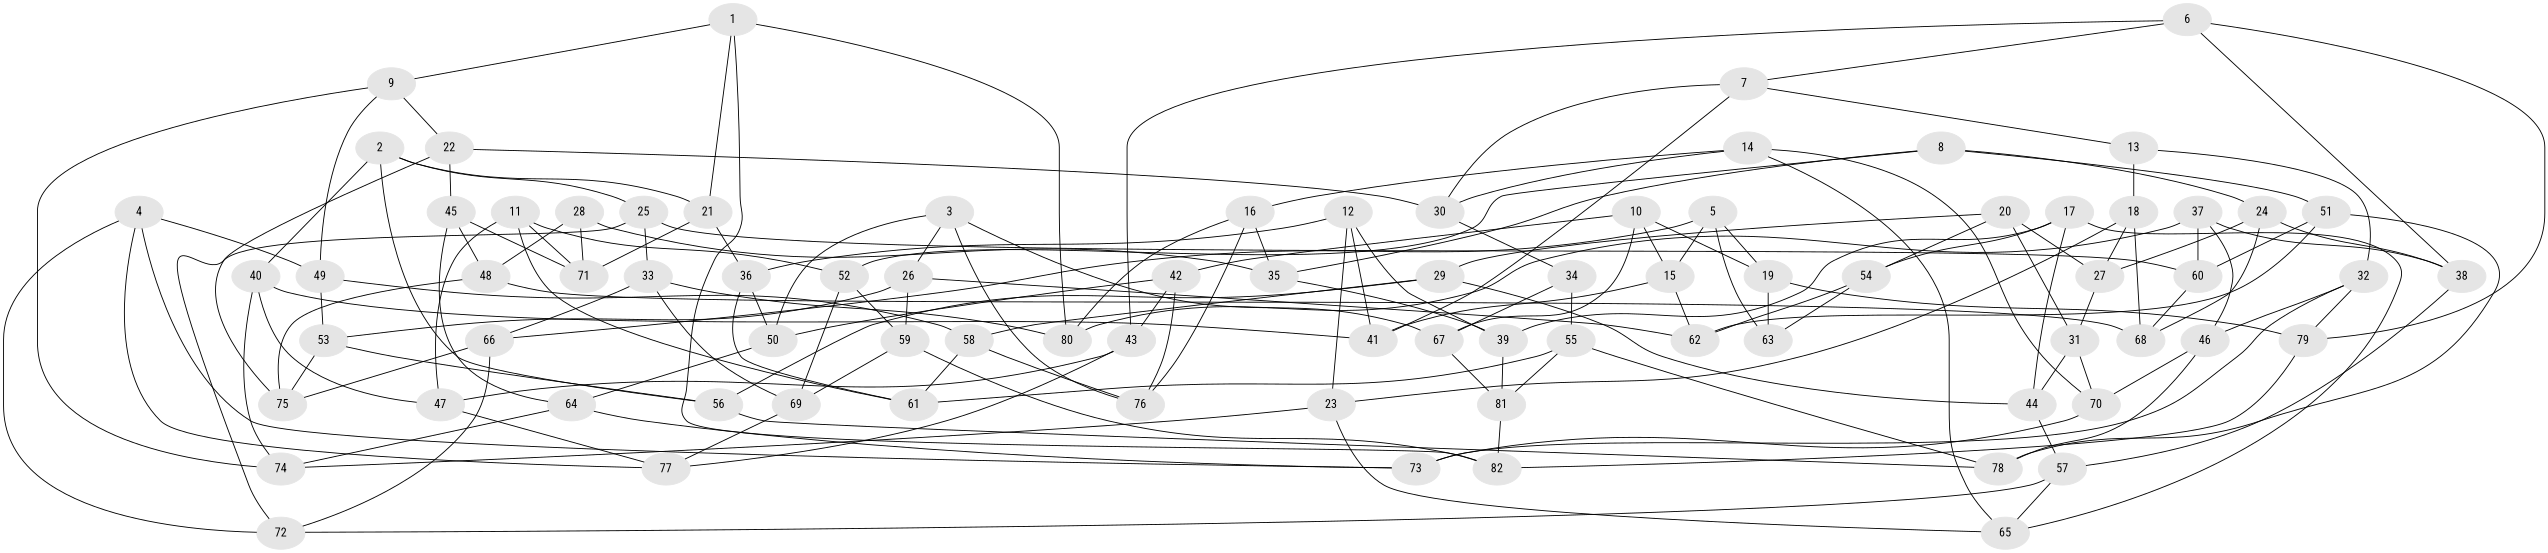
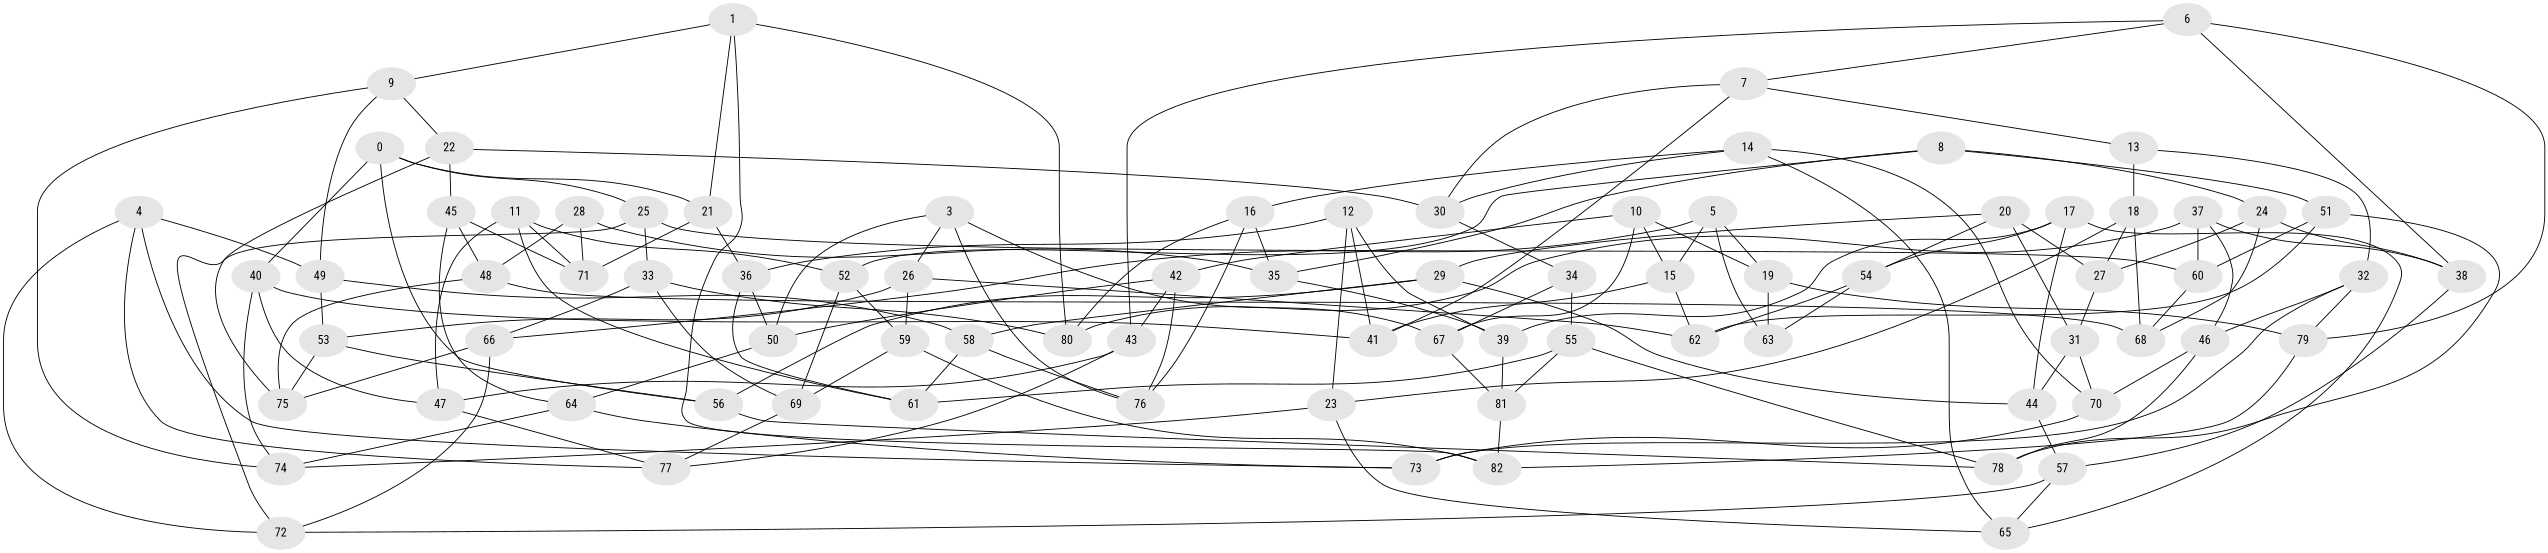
(380, 148) -> (380, 148)
